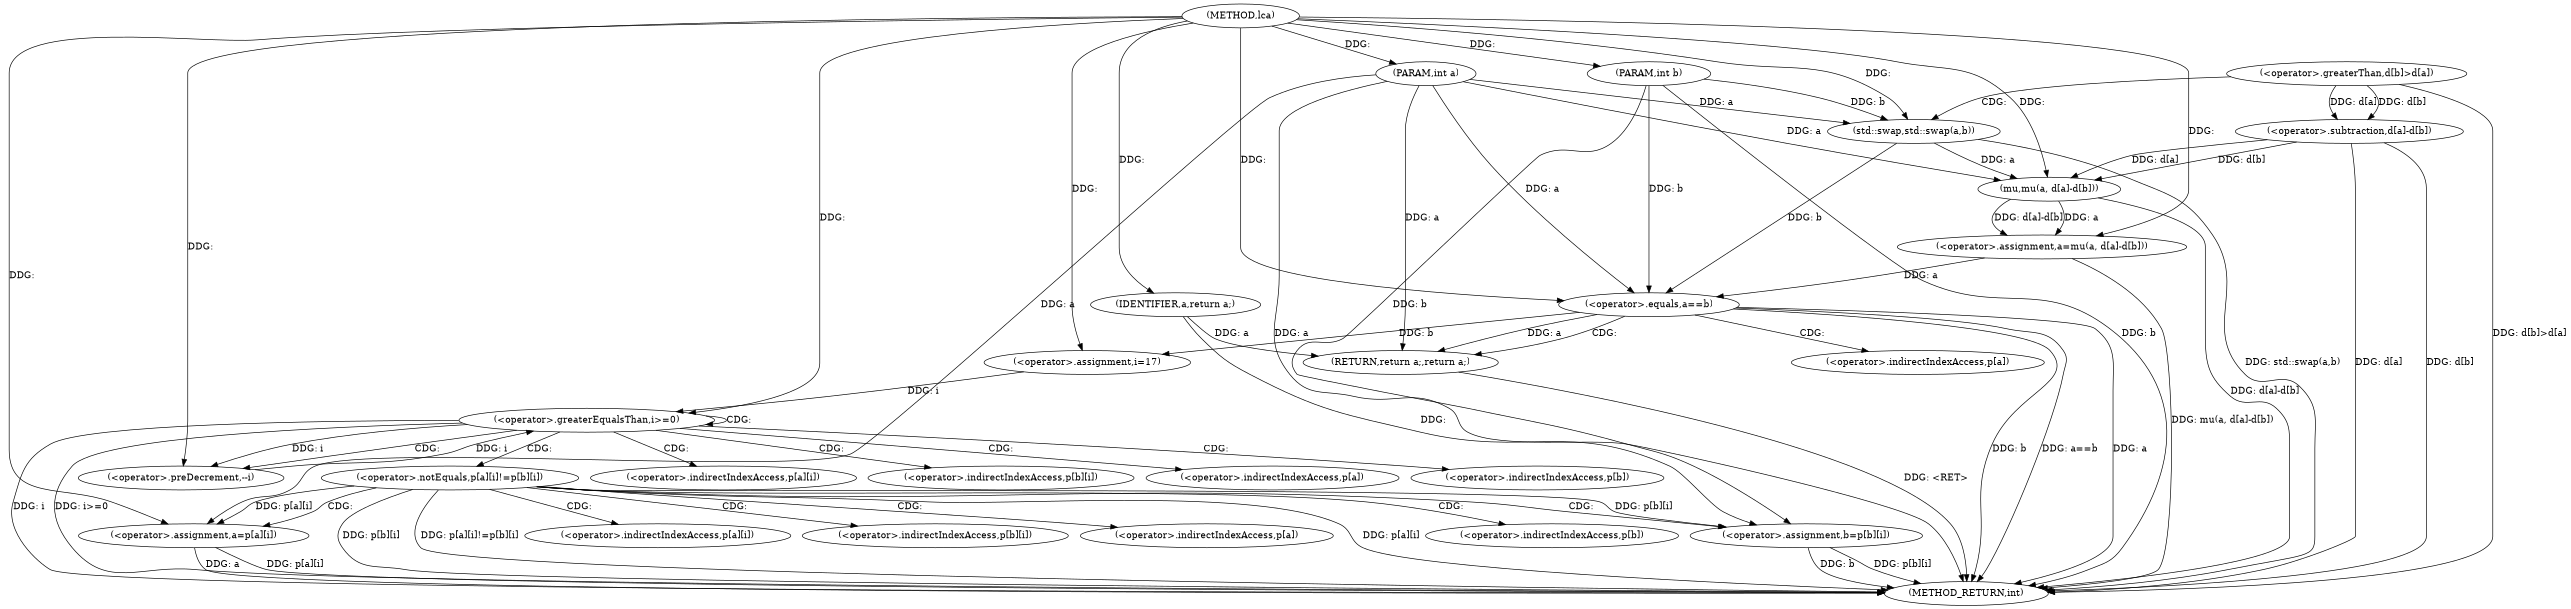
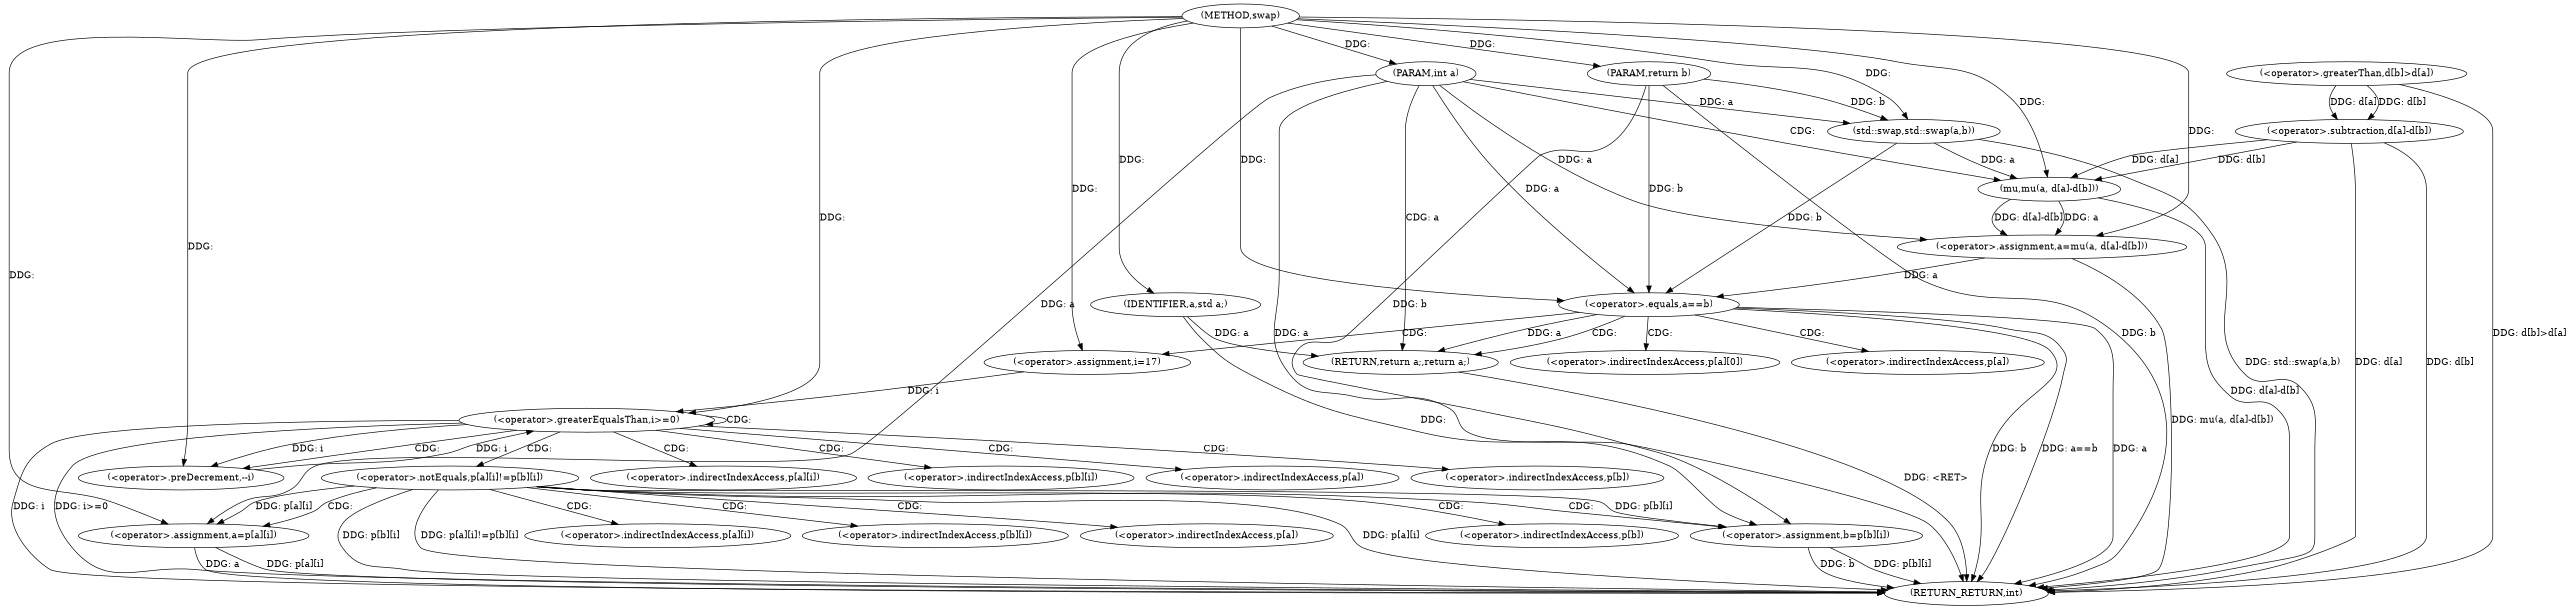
(1241, 16) -> (1241, 16)
(1649, 74) -> (1649, 74)
(2082, 84) -> none
(1804, 131) -> (1804, 131)
none -> (1664, 209)
(1423, 218) -> (1423, 218)
(1176, 305) -> (1176, 305)
(1416, 334) -> (1416, 334)
none -> (1645, 362)
(1966, 594) -> (1966, 594)
